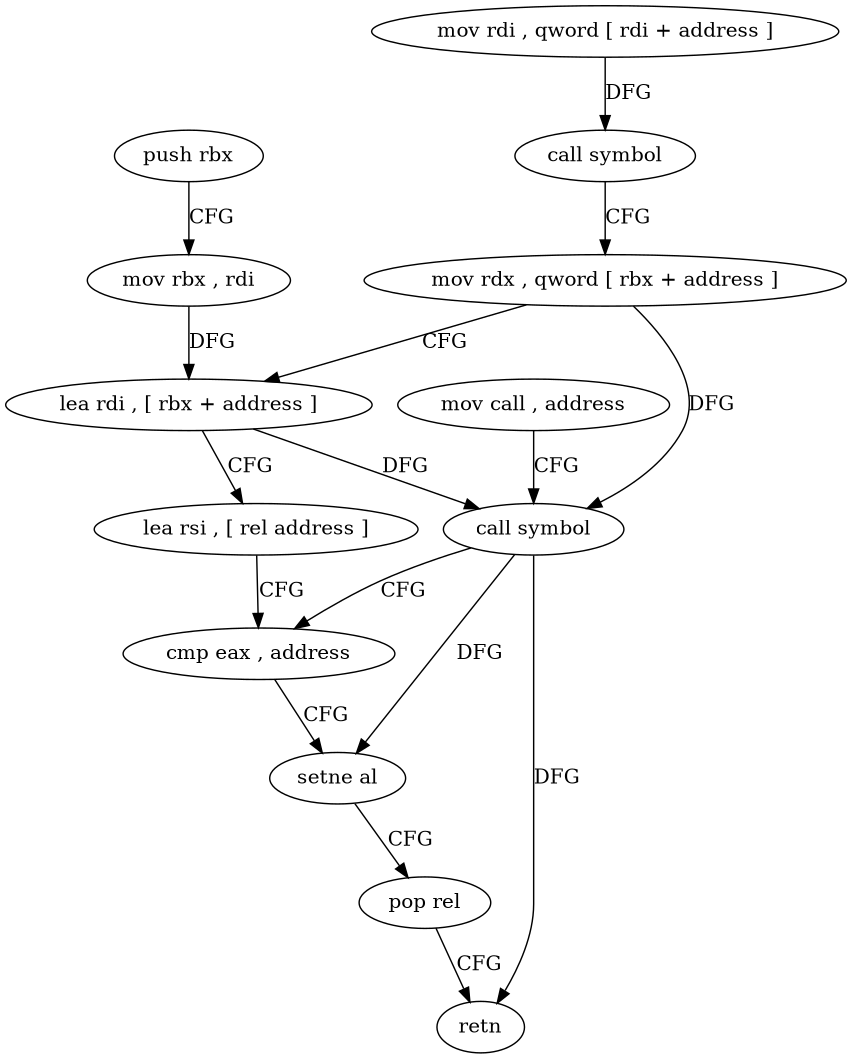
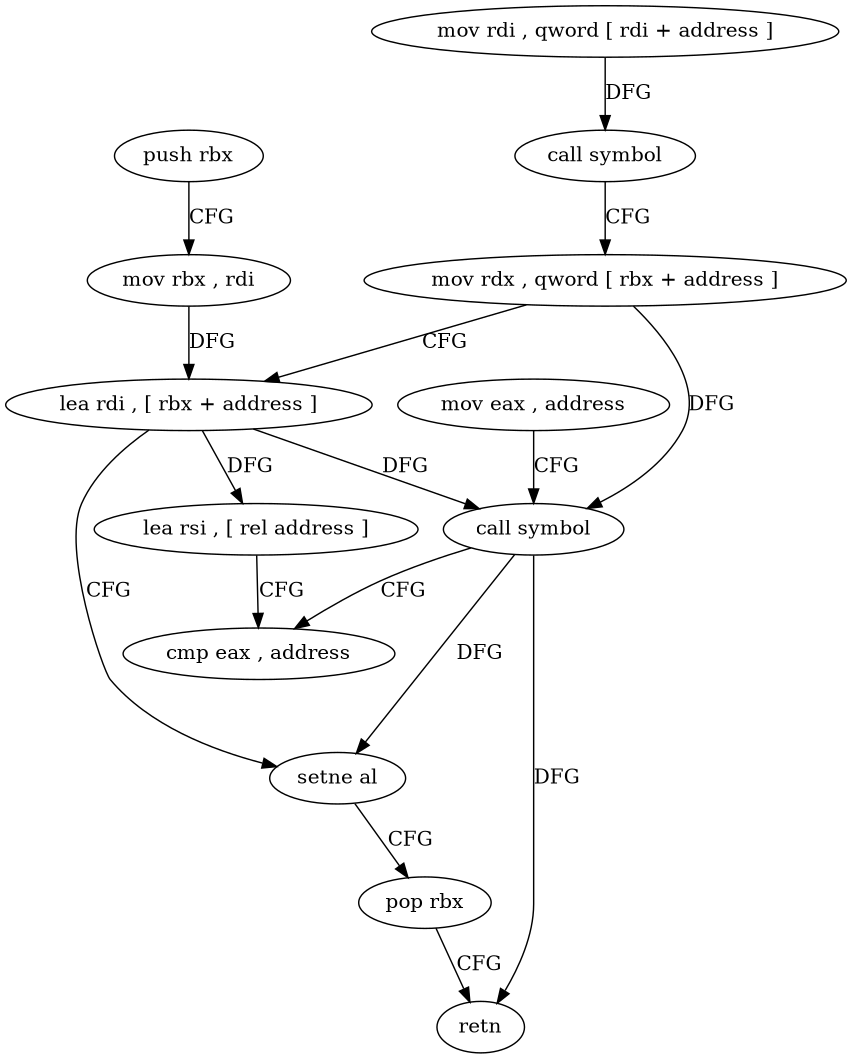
(534, 405) -> (534, 405)
(250, 467) -> (250, 467)
(295, 710) -> (92, 630)
(425, 903) -> (425, 903)
